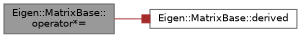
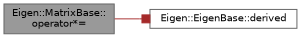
(223, 19) -> (223, 19)
